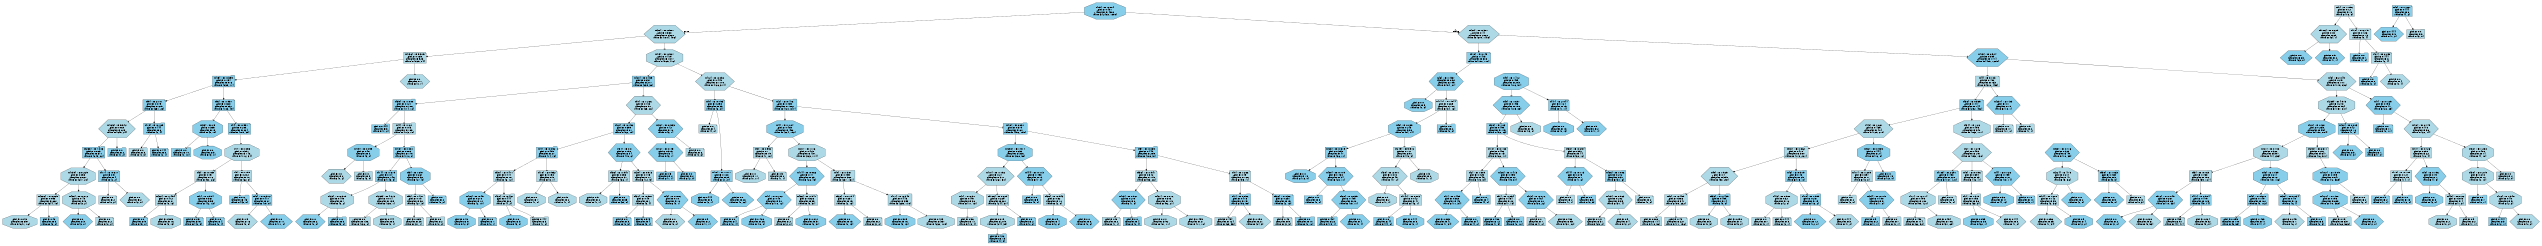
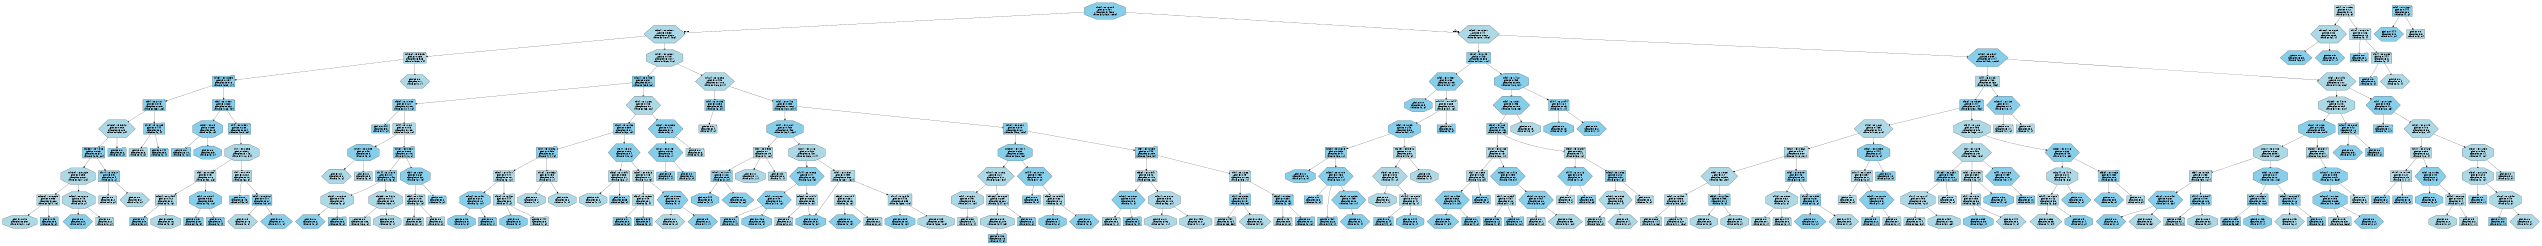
none -> (1493, 68)
(1446, 81) -> (1446, 81)
(721, 140) -> (742, 163)
none -> (2015, 144)
(844, 187) -> (828, 198)
(2001, 188) -> (1984, 187)
(1507, 189) -> none
(1336, 213) -> (1328, 201)
